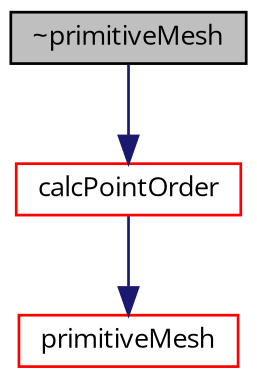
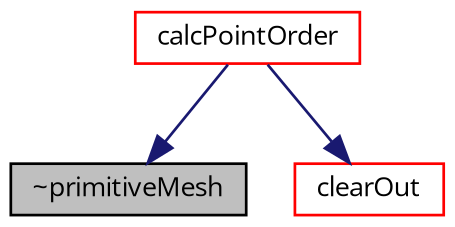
(129, 100) -> (197, 103)
(129, 341) -> (369, 189)
